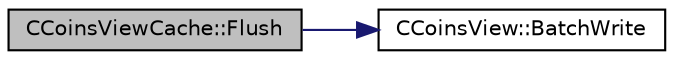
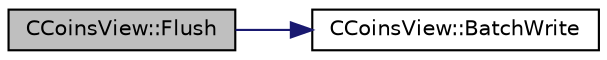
(155, 30) -> (122, 30)
